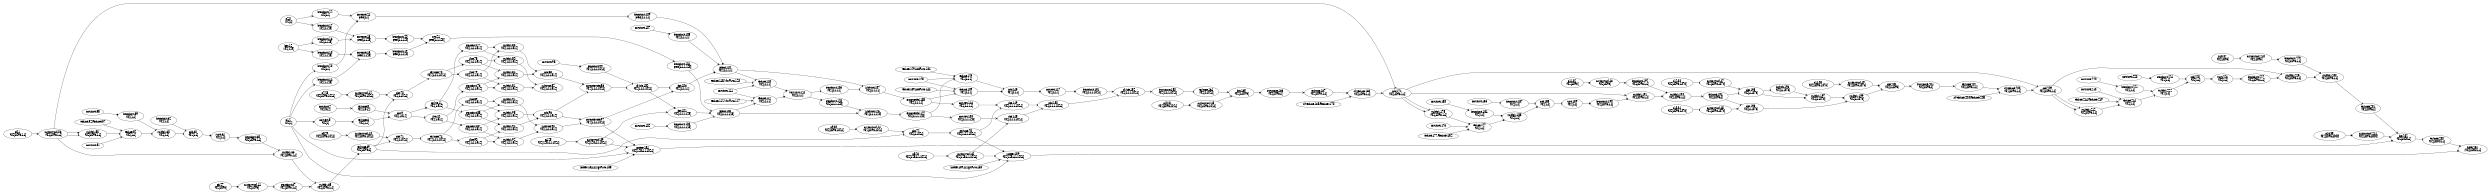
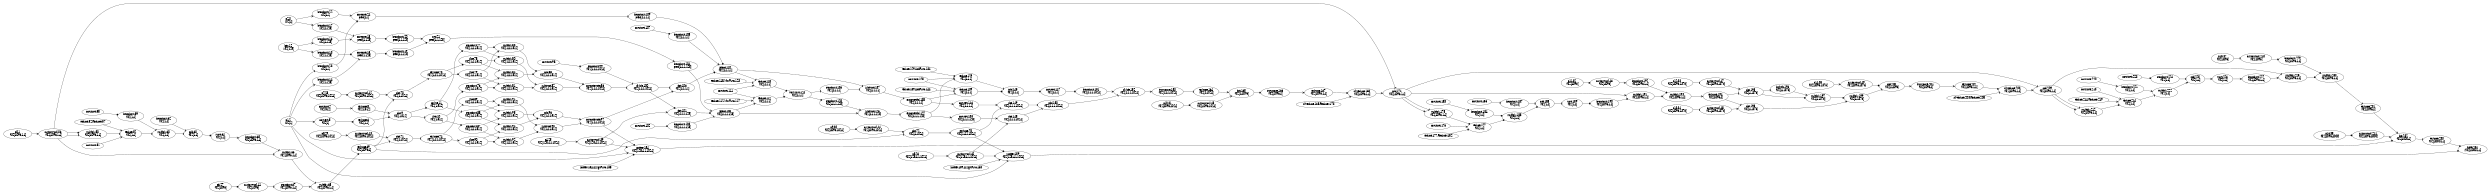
(571, 102) -> (571, 88)
